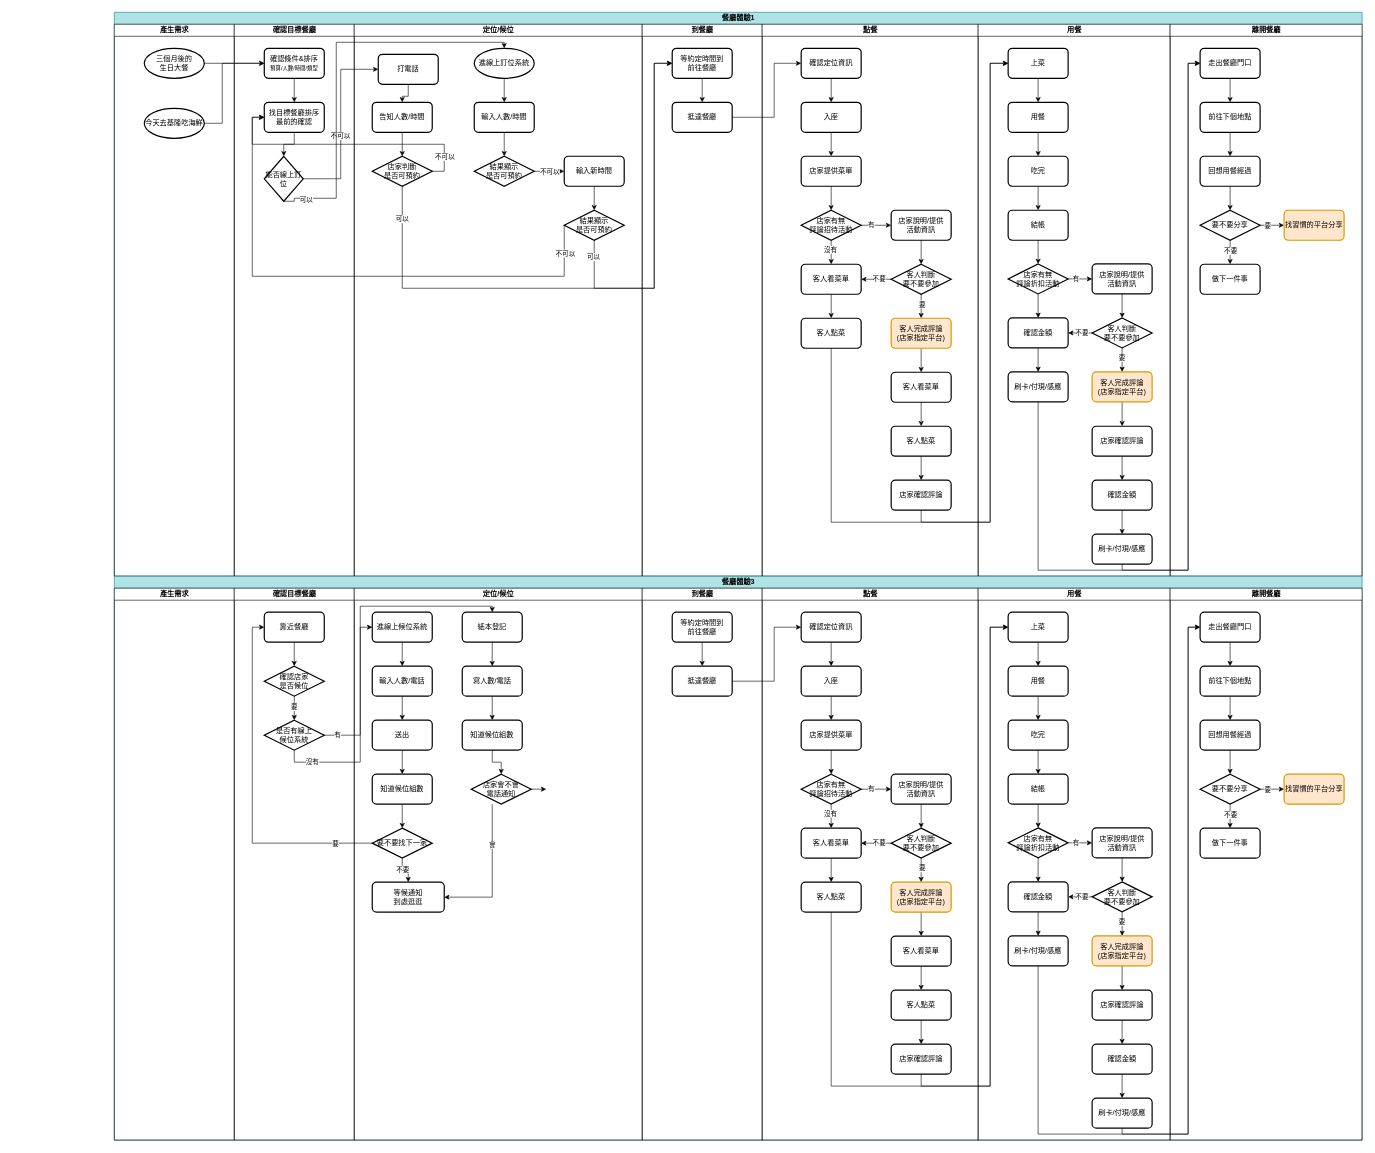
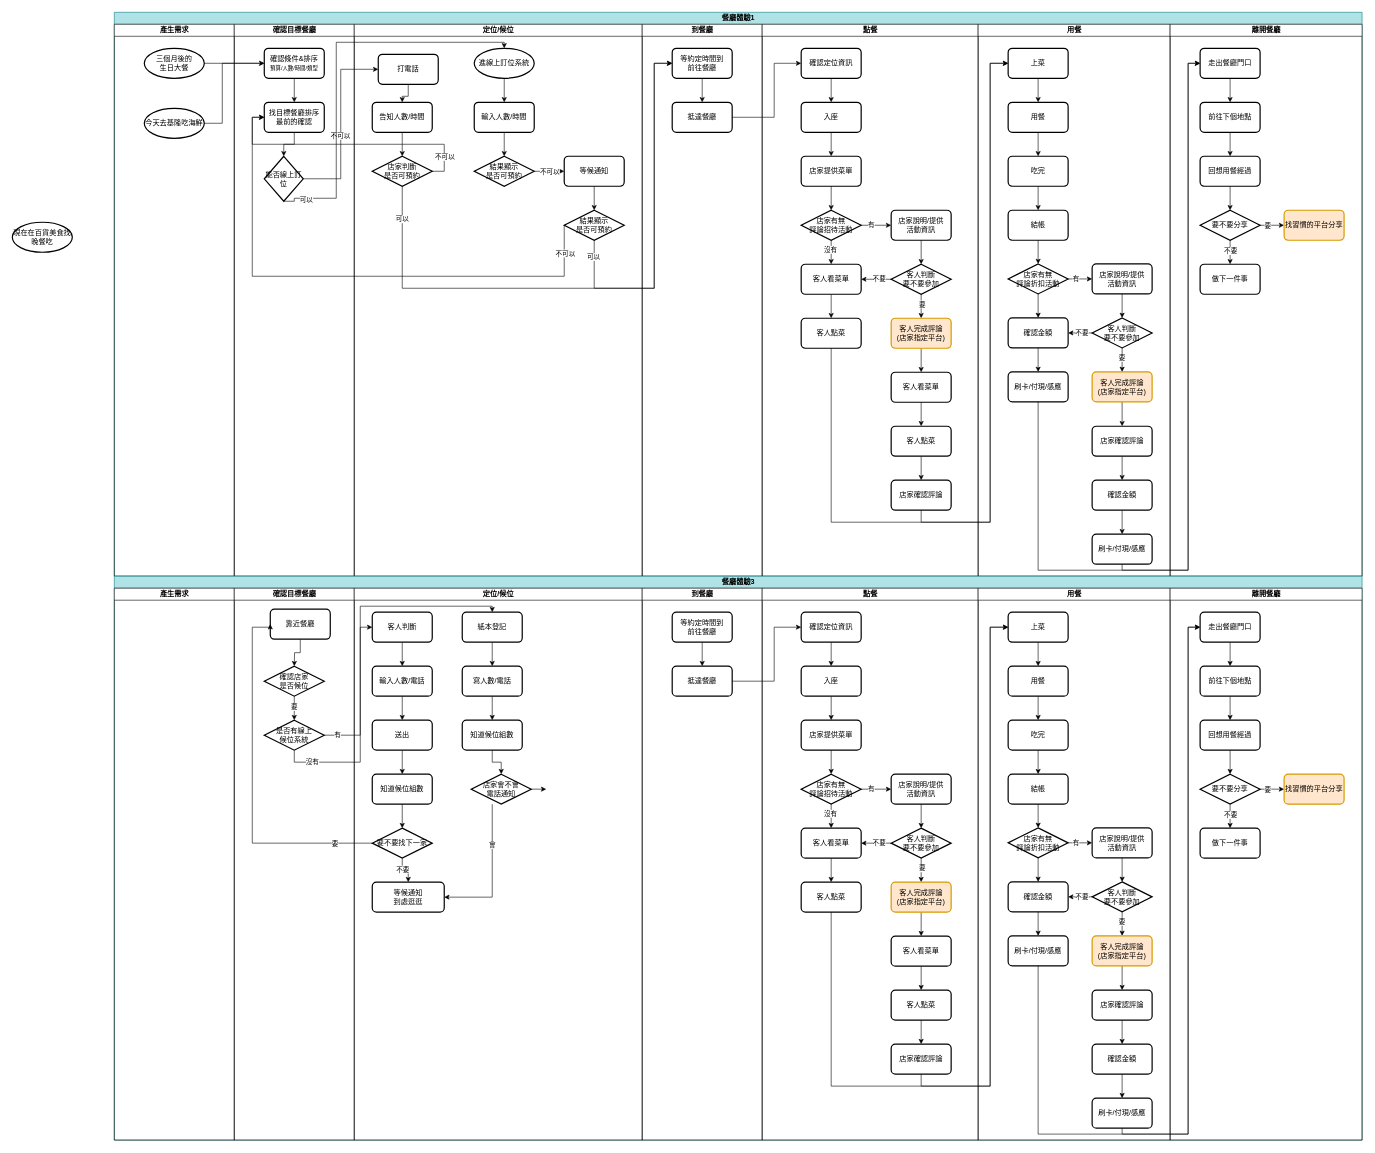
(594, 171) -> (594, 171)
none -> (42, 237)
(294, 627) -> (300, 624)
(402, 627) -> (402, 627)
